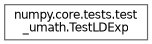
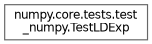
(76, 22) -> (76, 22)
